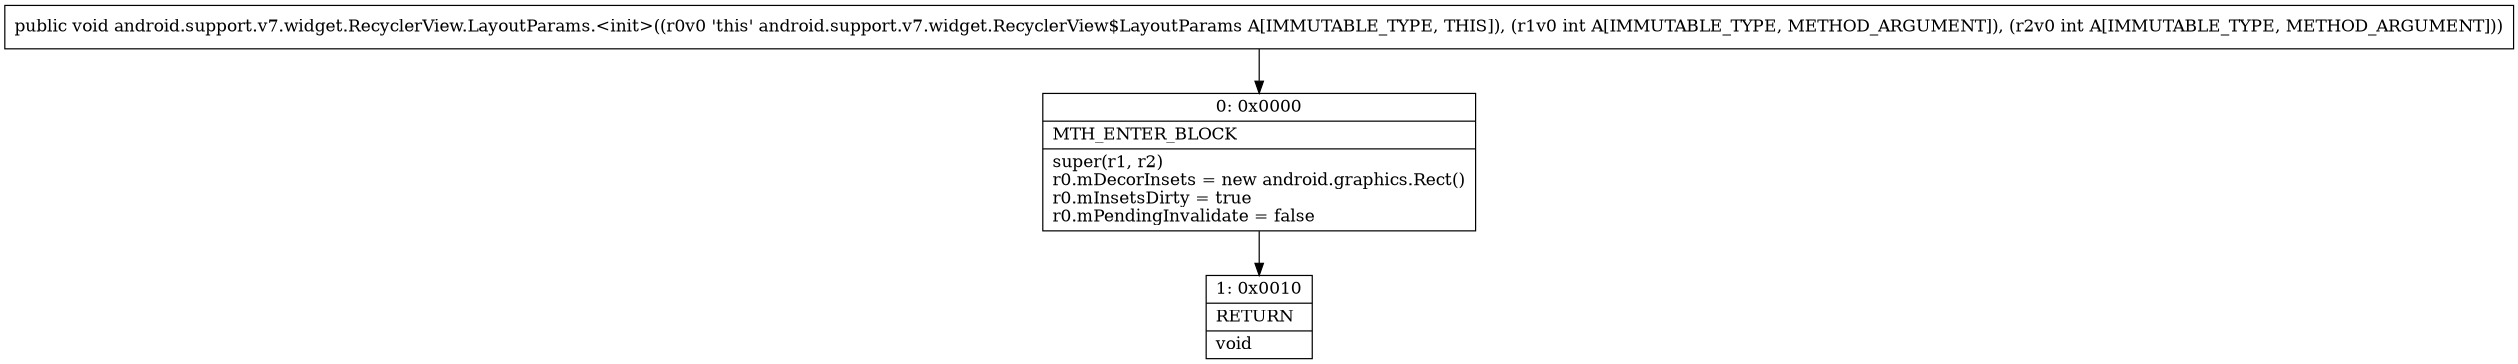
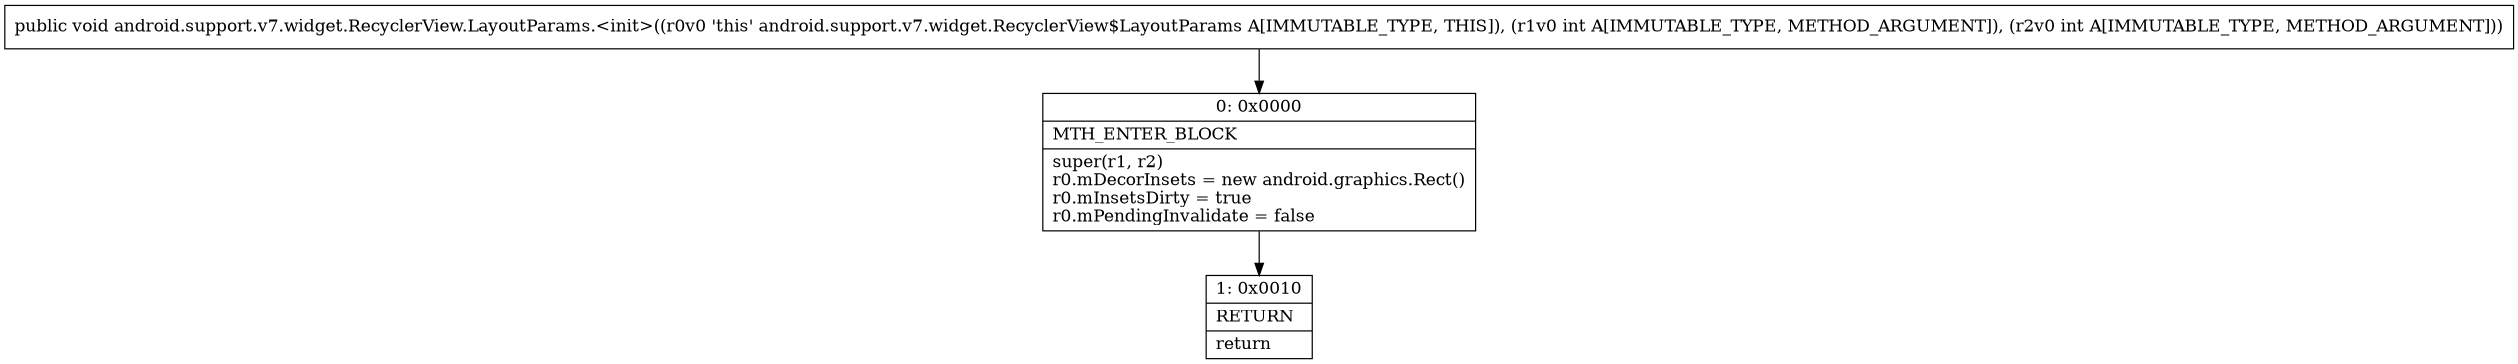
(1234, 344) -> (1244, 344)
